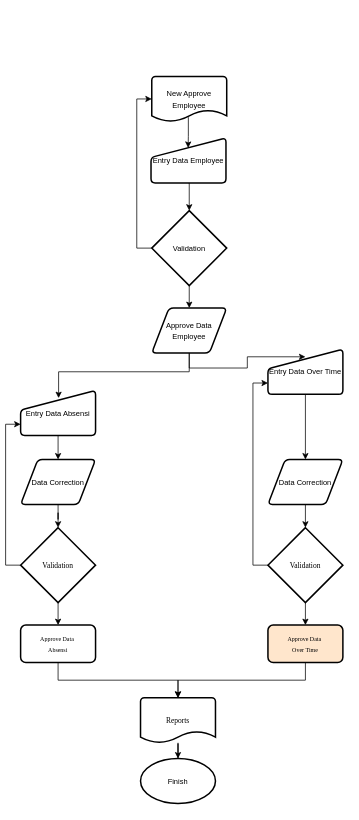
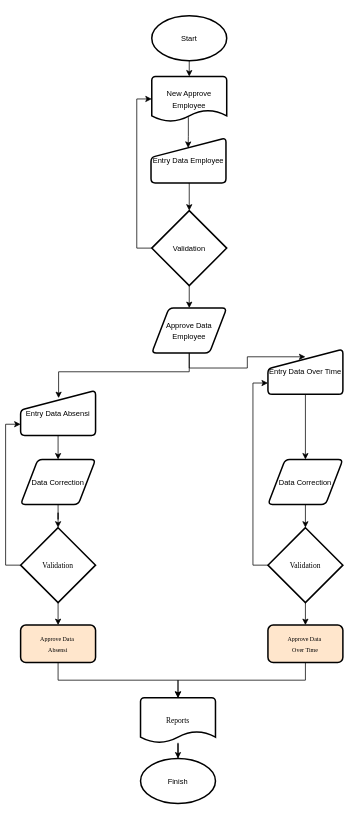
none -> (189, 38)
none -> (189, 66)
(58, 644) -> (58, 644)
